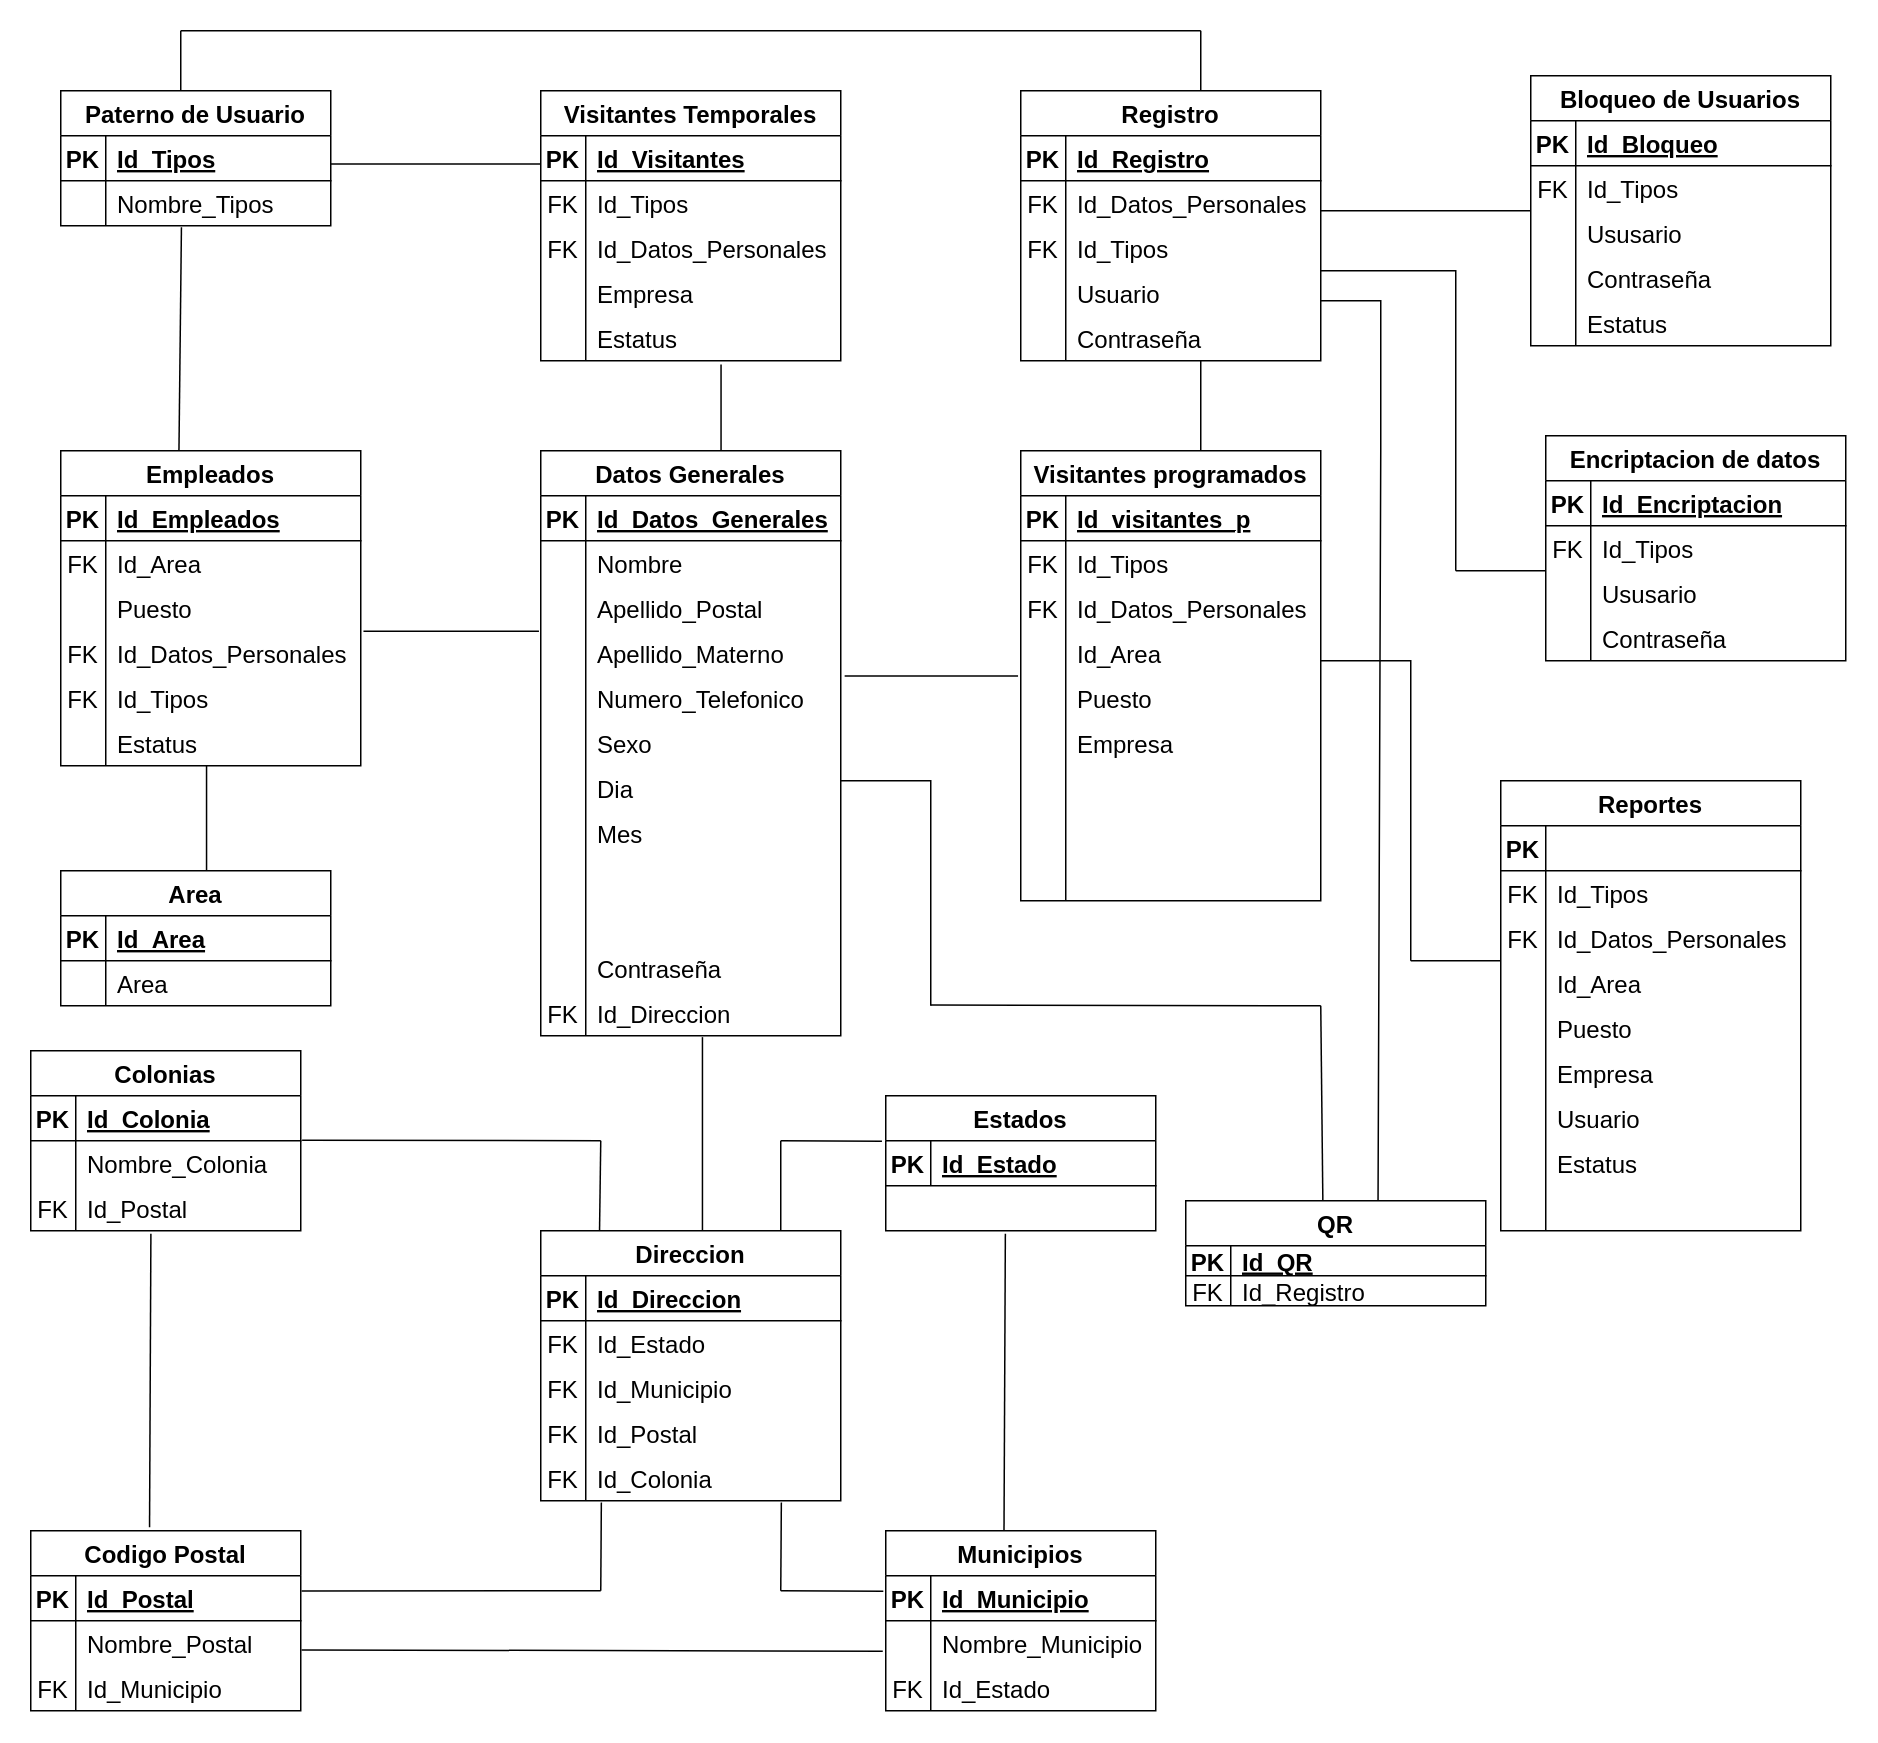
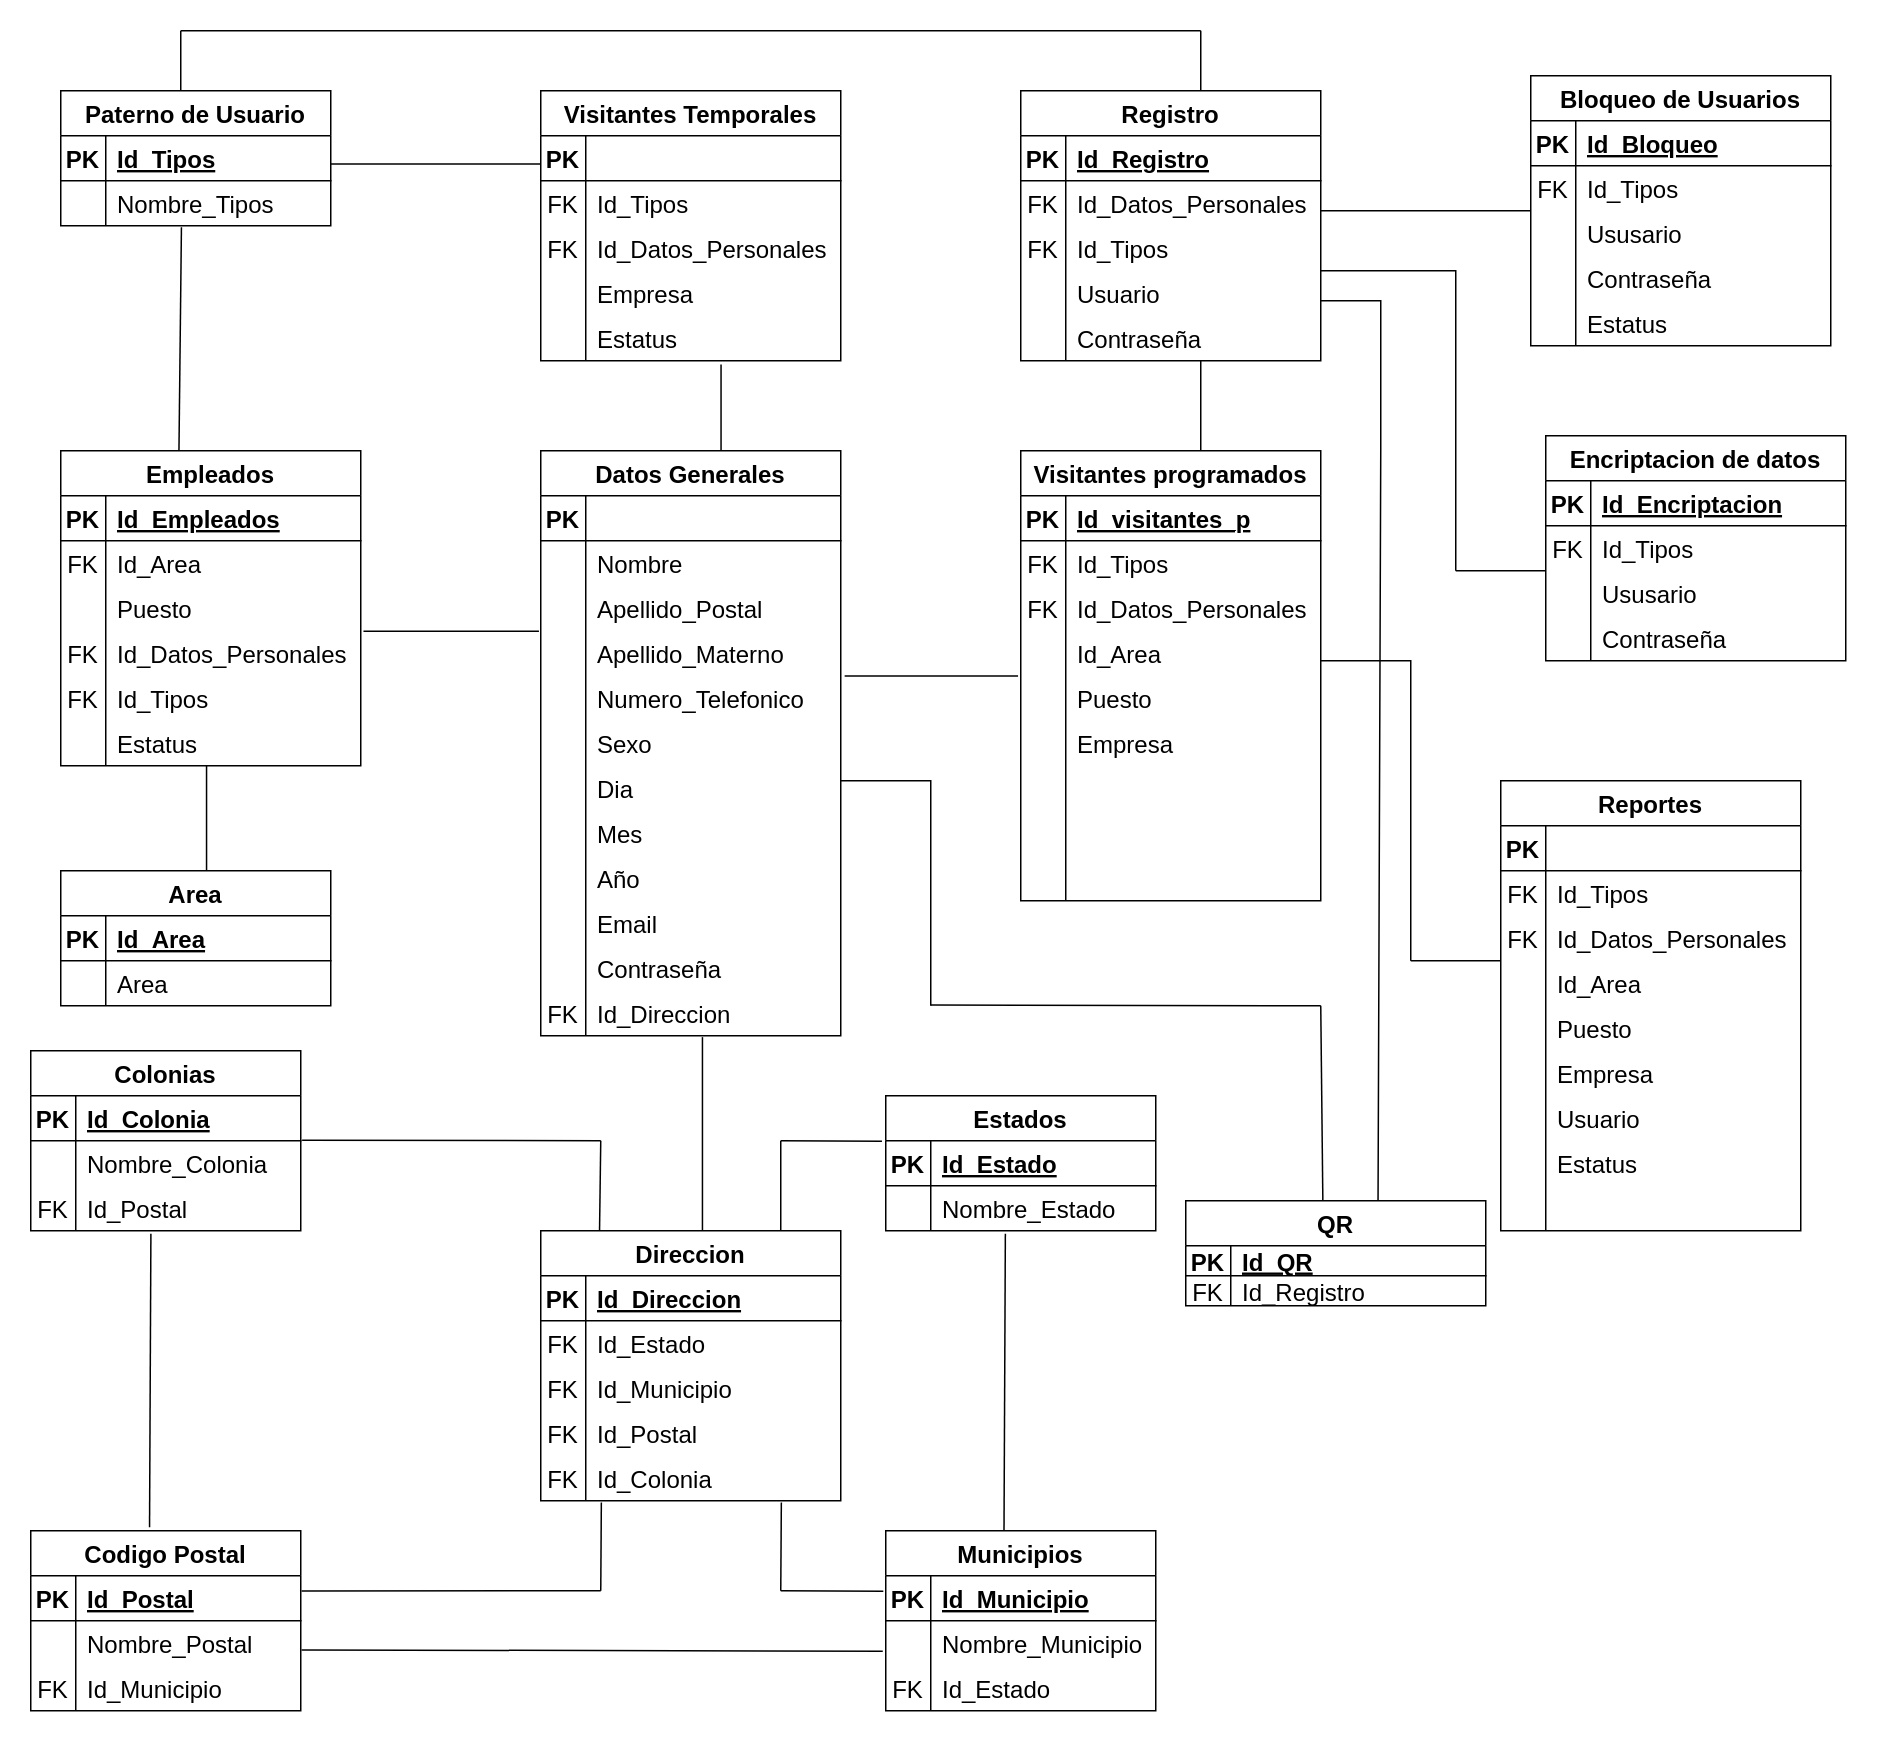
(713, 158) -> none
(713, 518) -> none
none -> (713, 878)
none -> (713, 923)
none -> (1043, 1208)
